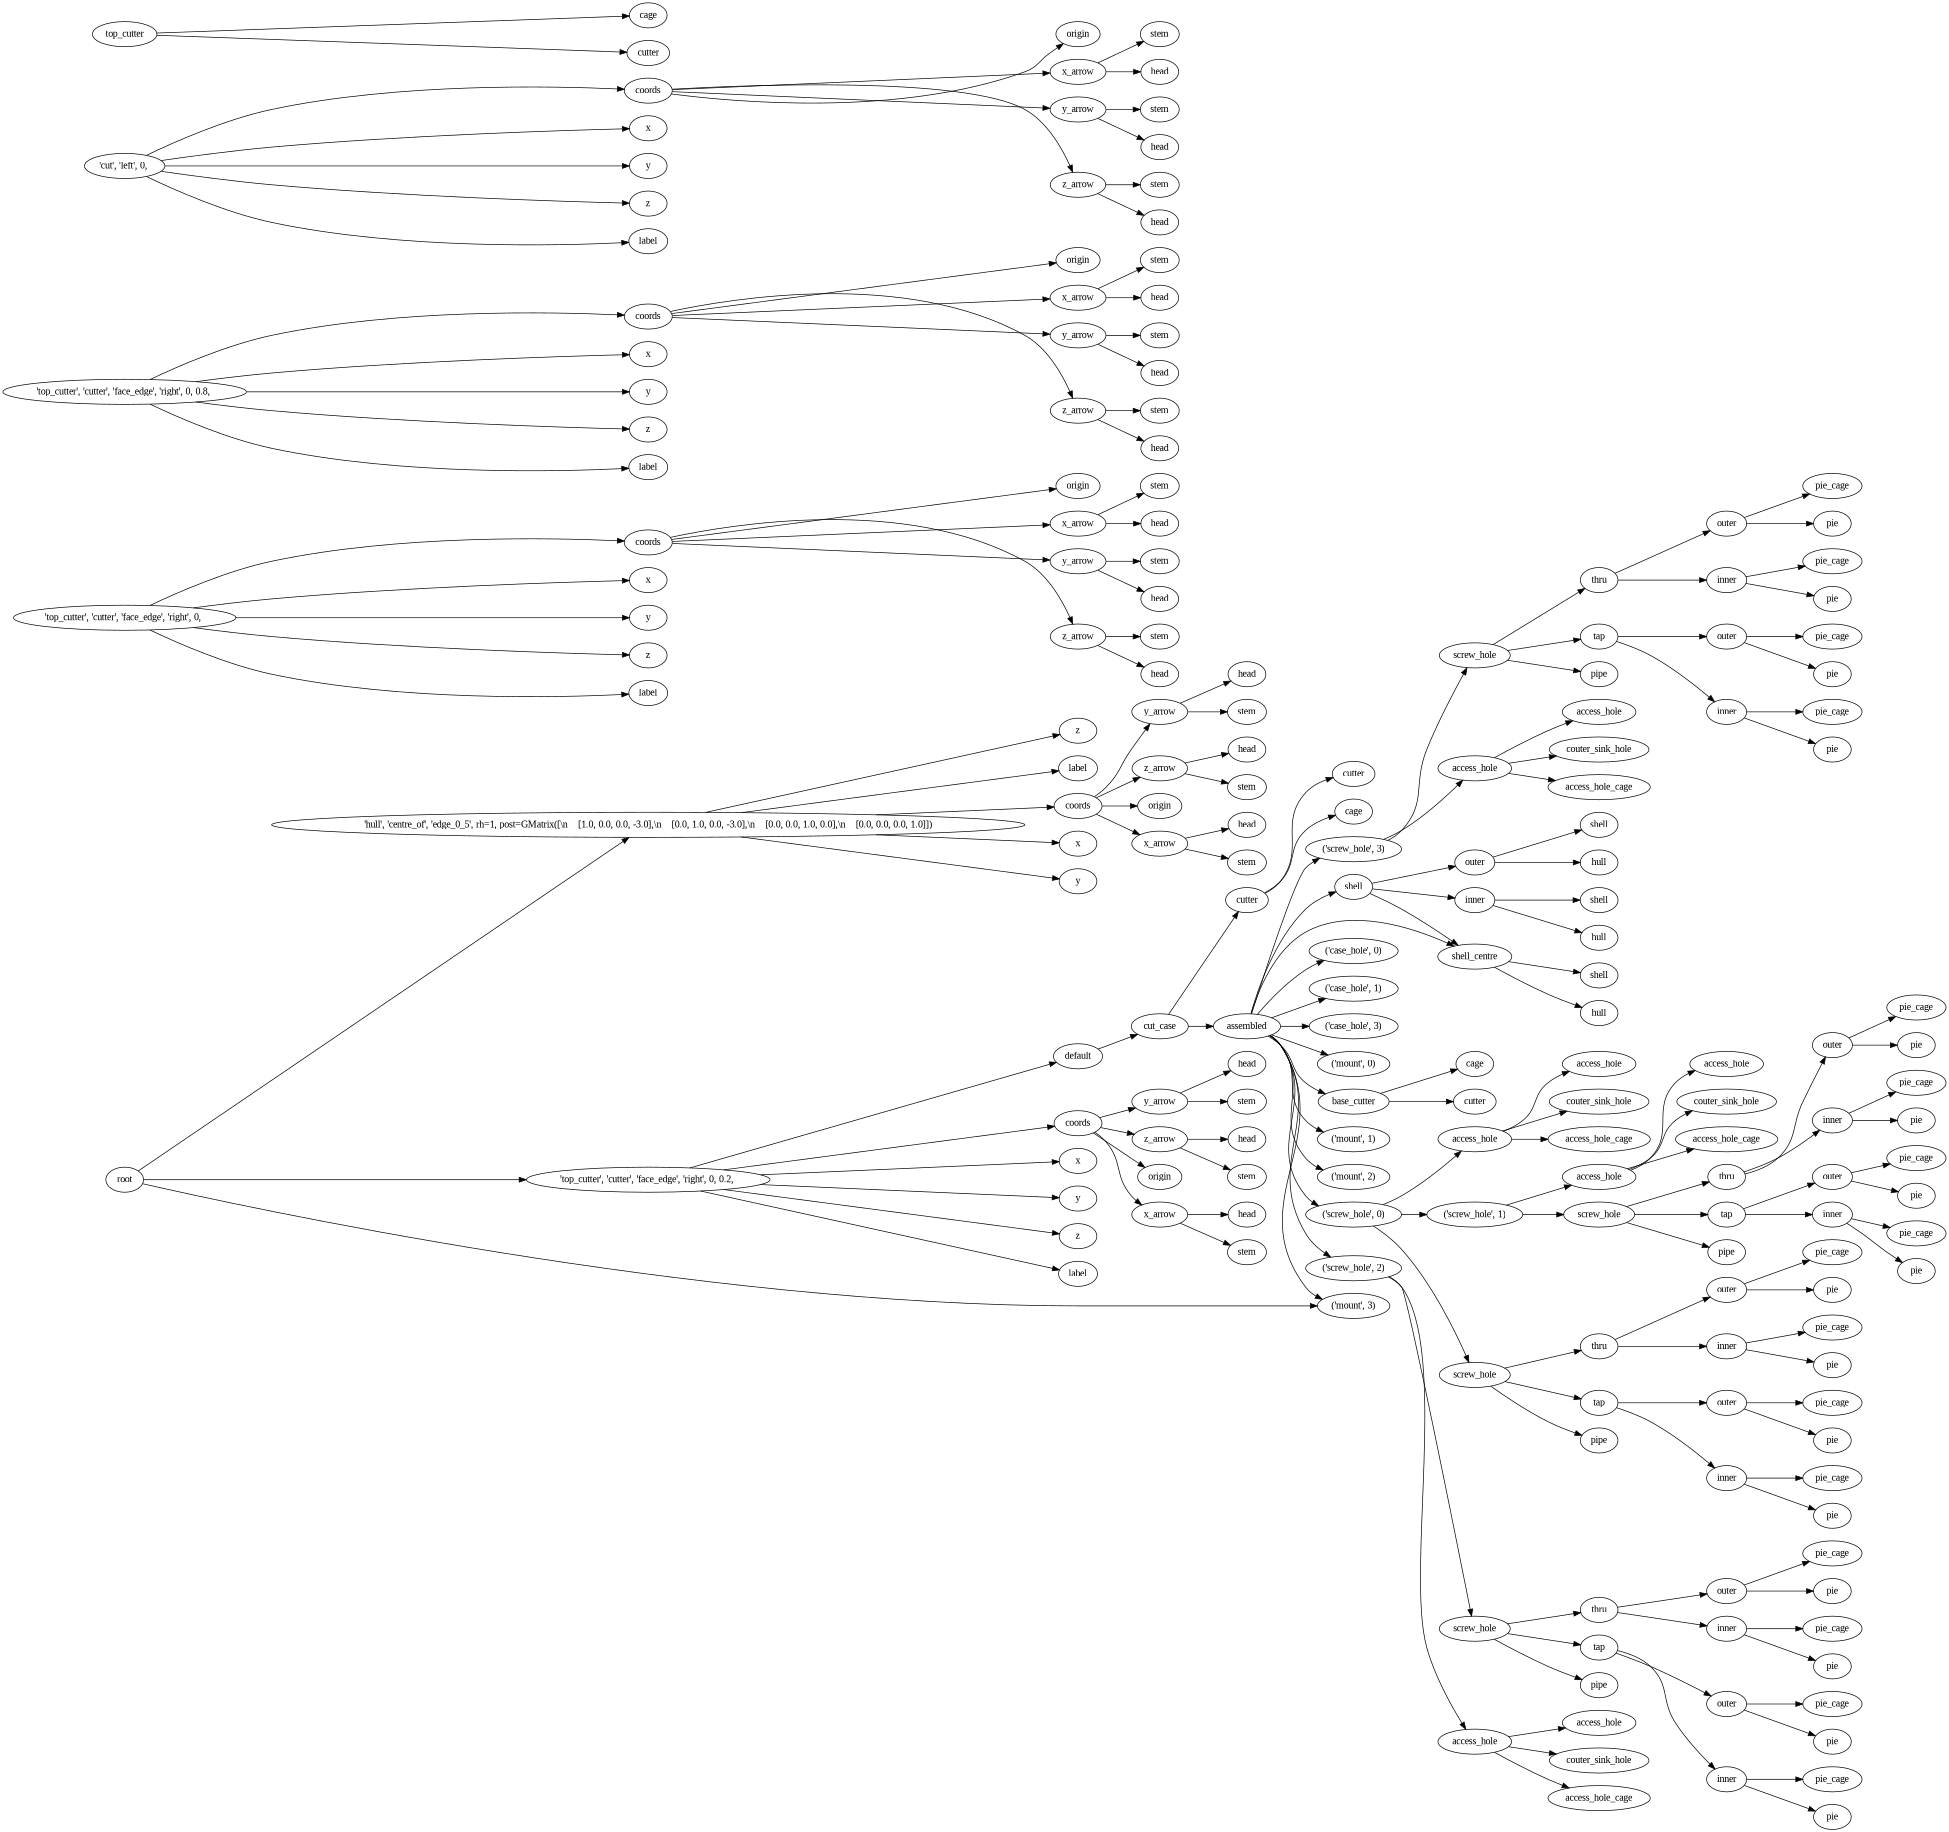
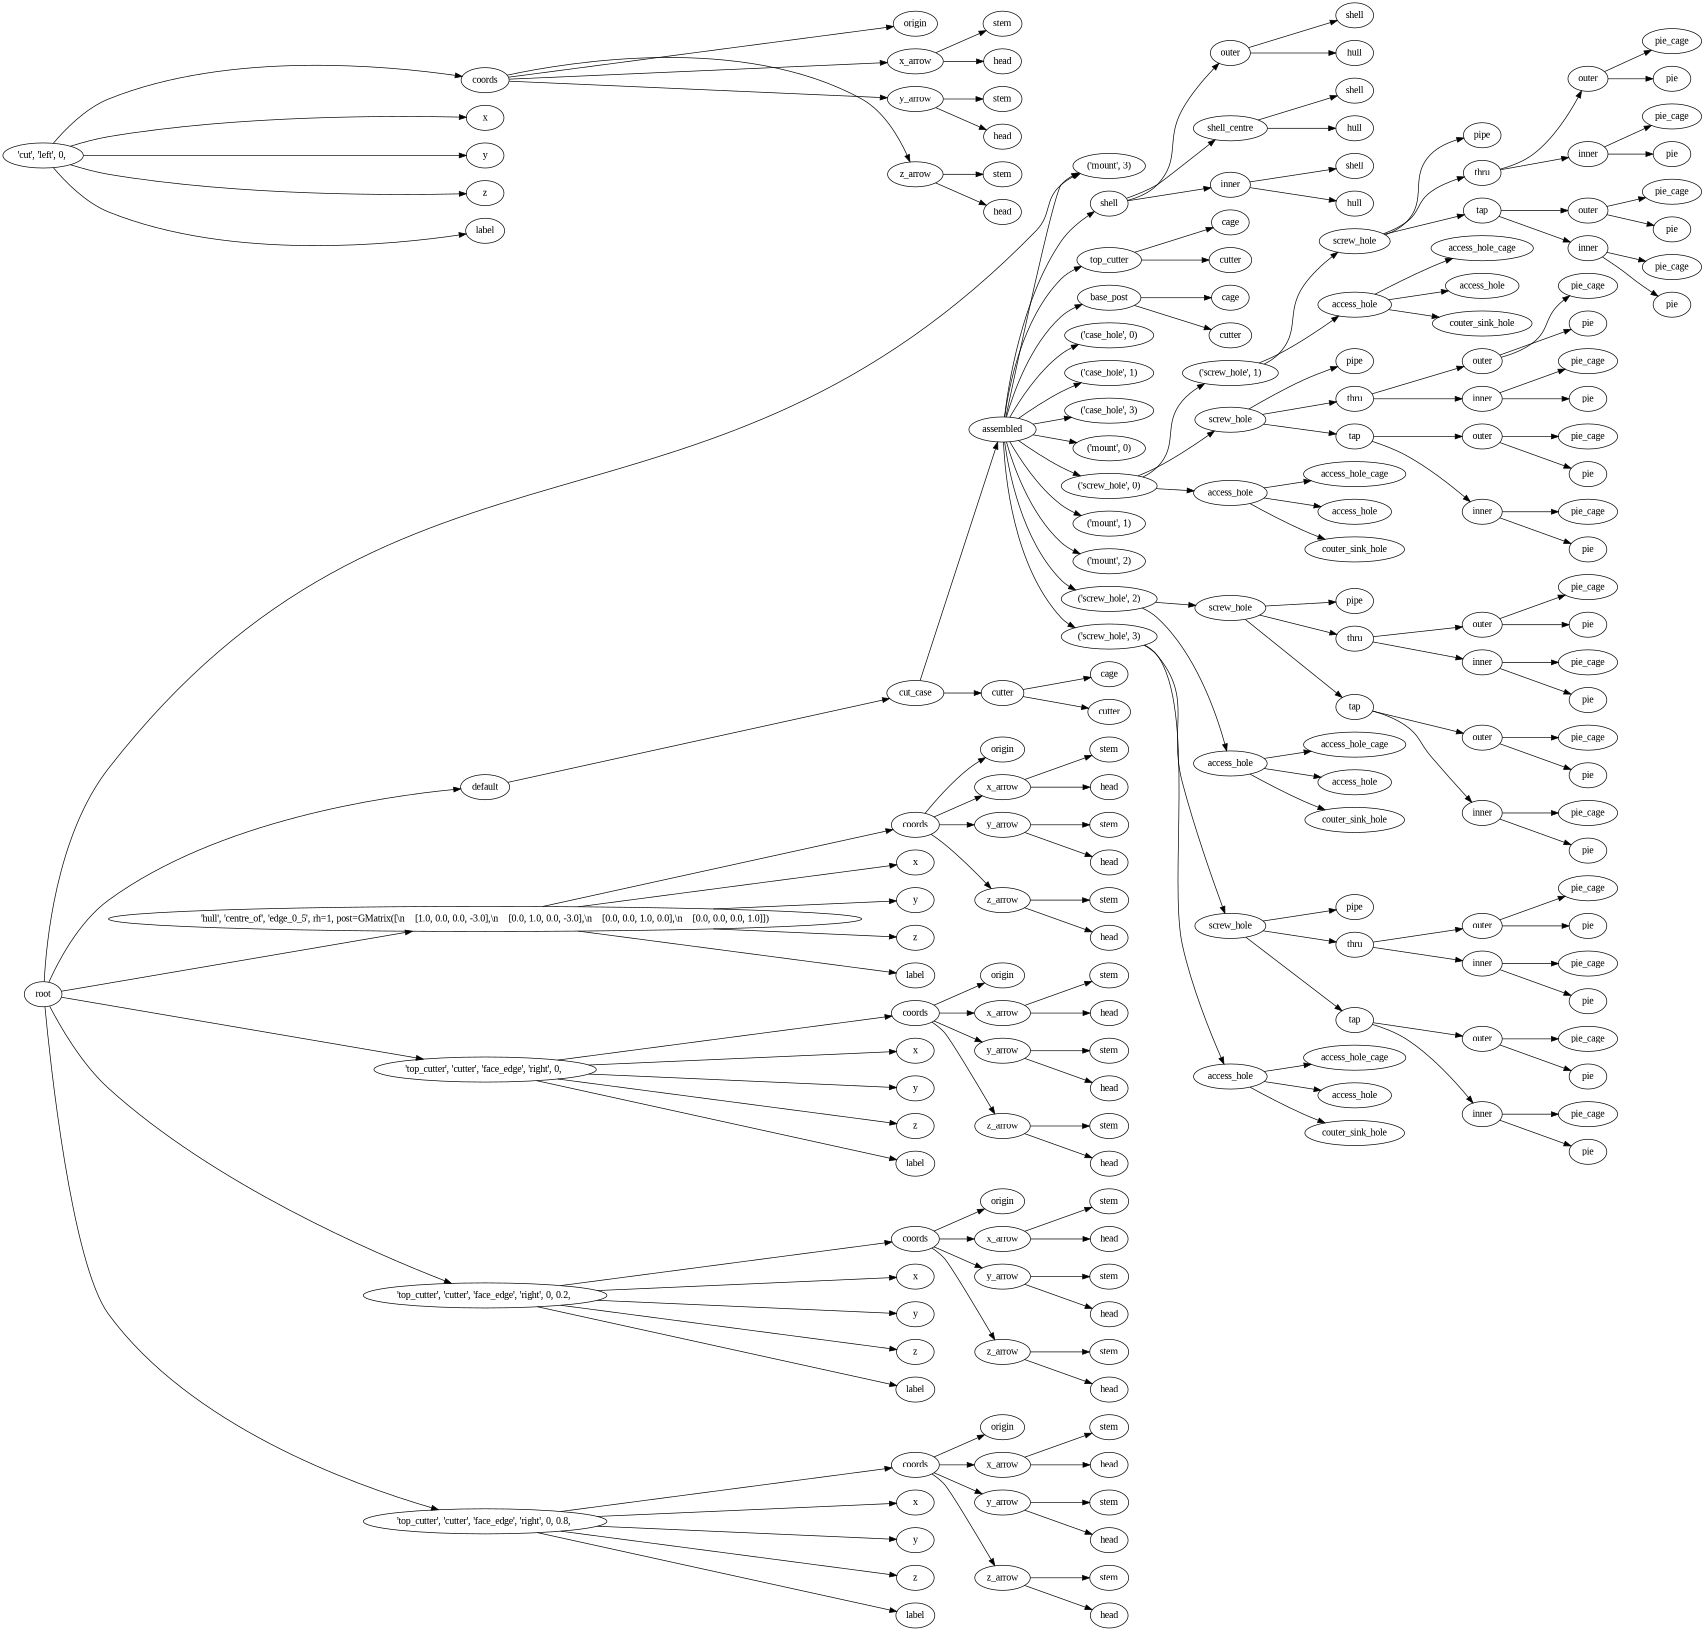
(1328, 924) -> (1031, 324)
none -> (239, 1028)
(1354, 1102) -> (1109, 298)
(870, 1116) -> (225, 840)
none -> (130, 1340)
